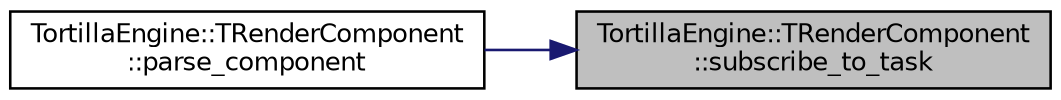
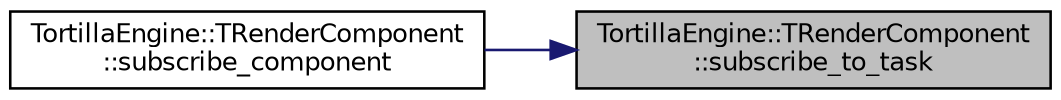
(247, 50) -> (247, 50)
